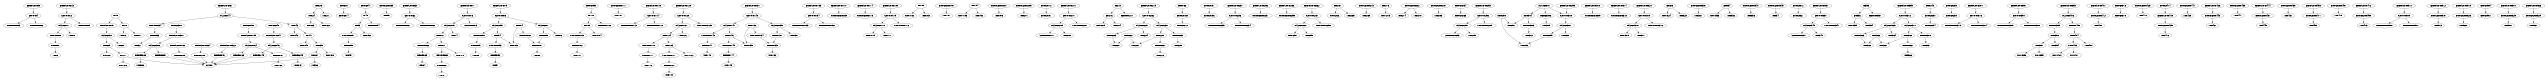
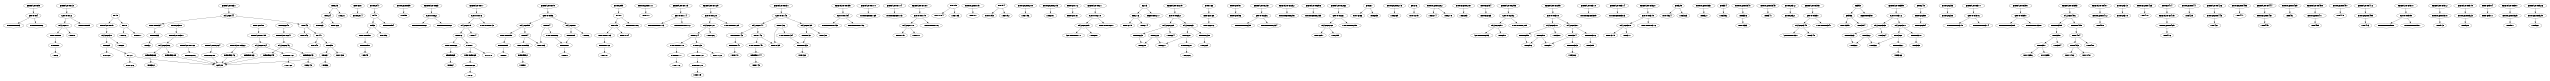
(1555, 10) -> (1562, 20)
(1721, 10) -> (1743, 20)
(910, 16) -> (939, 16)
